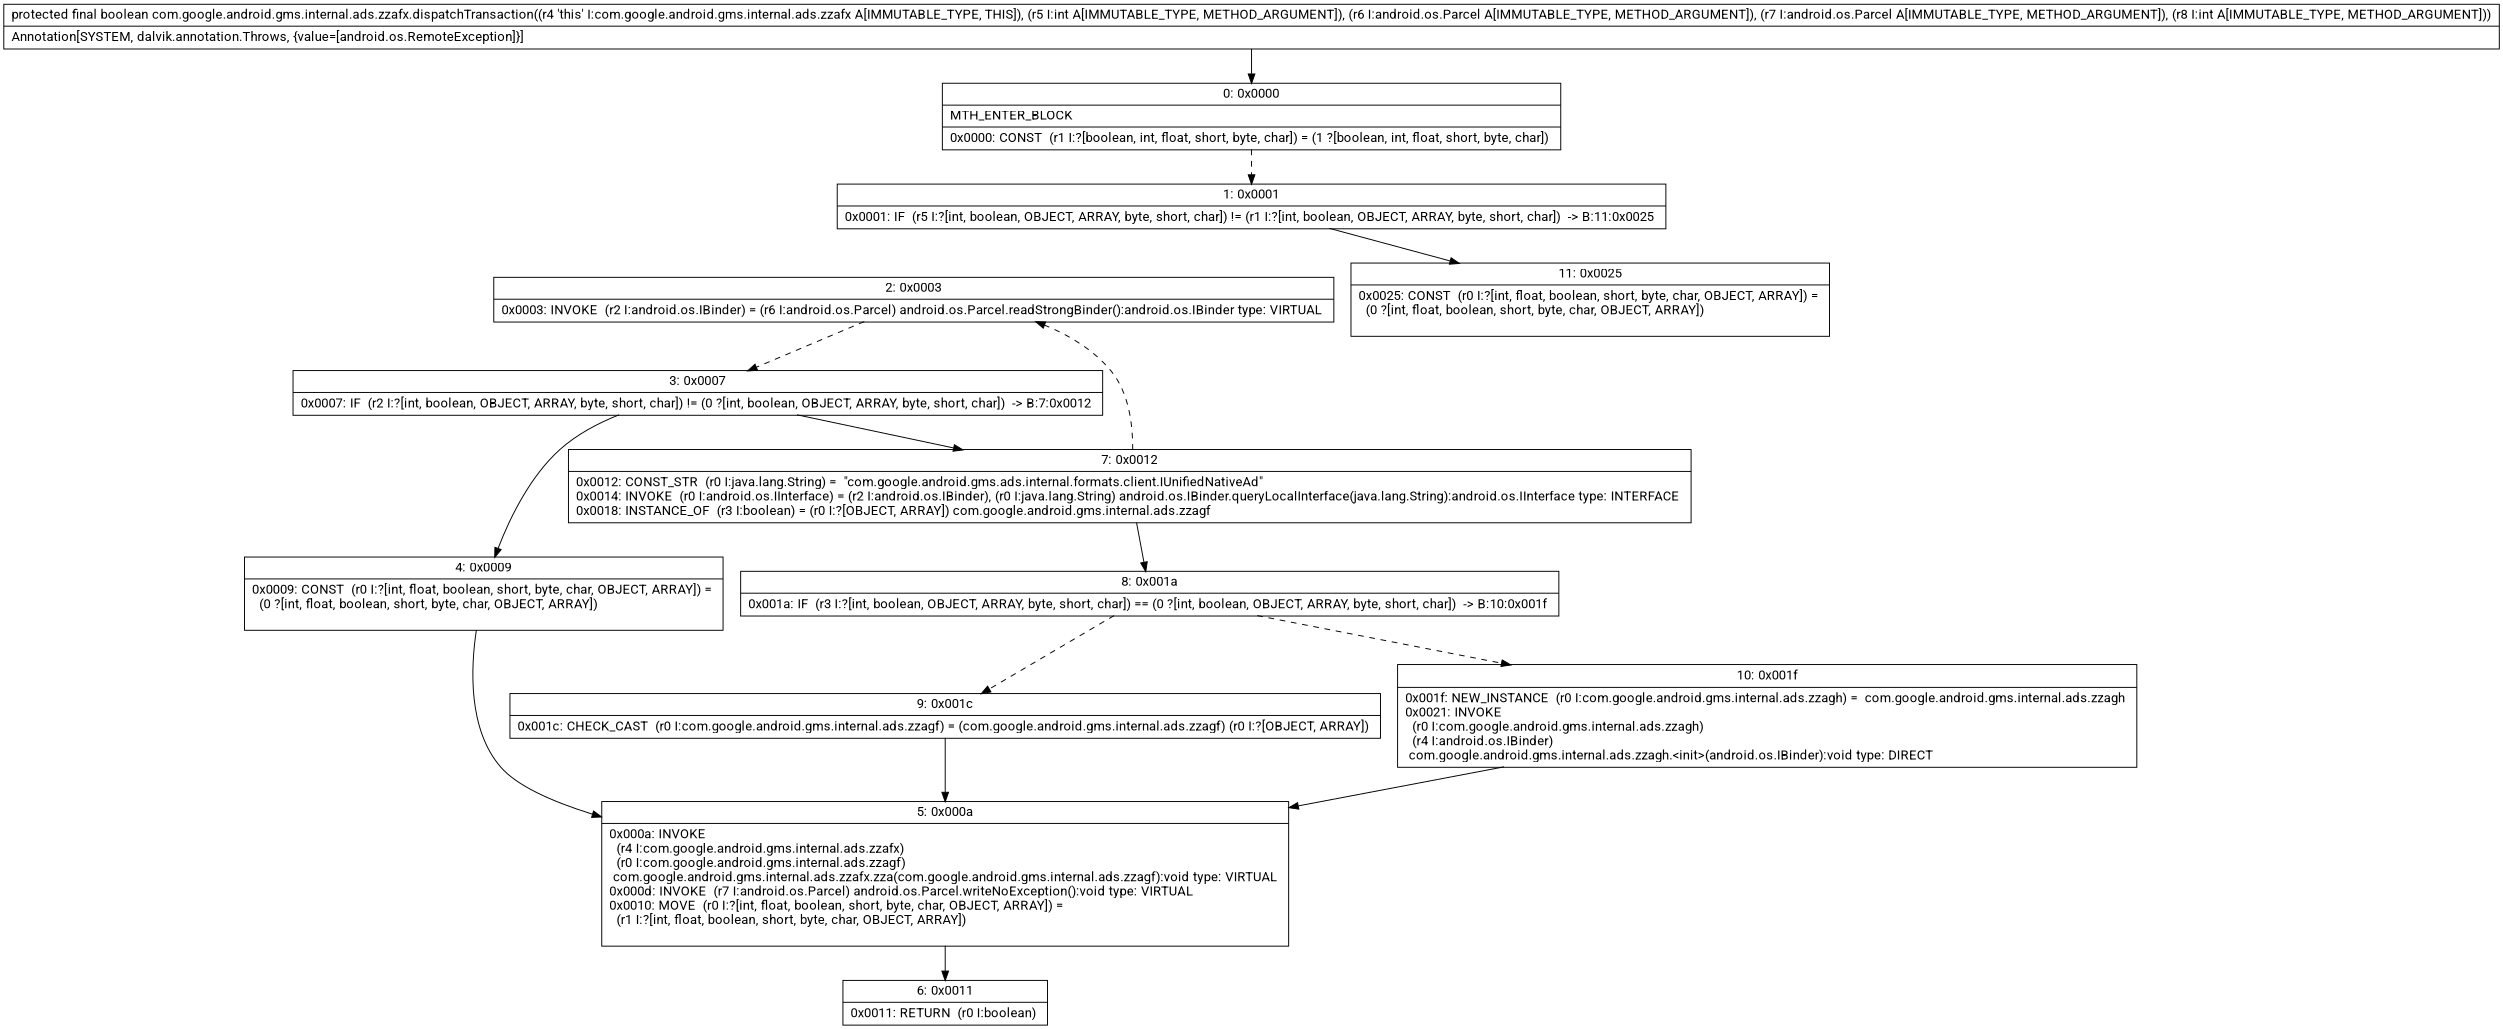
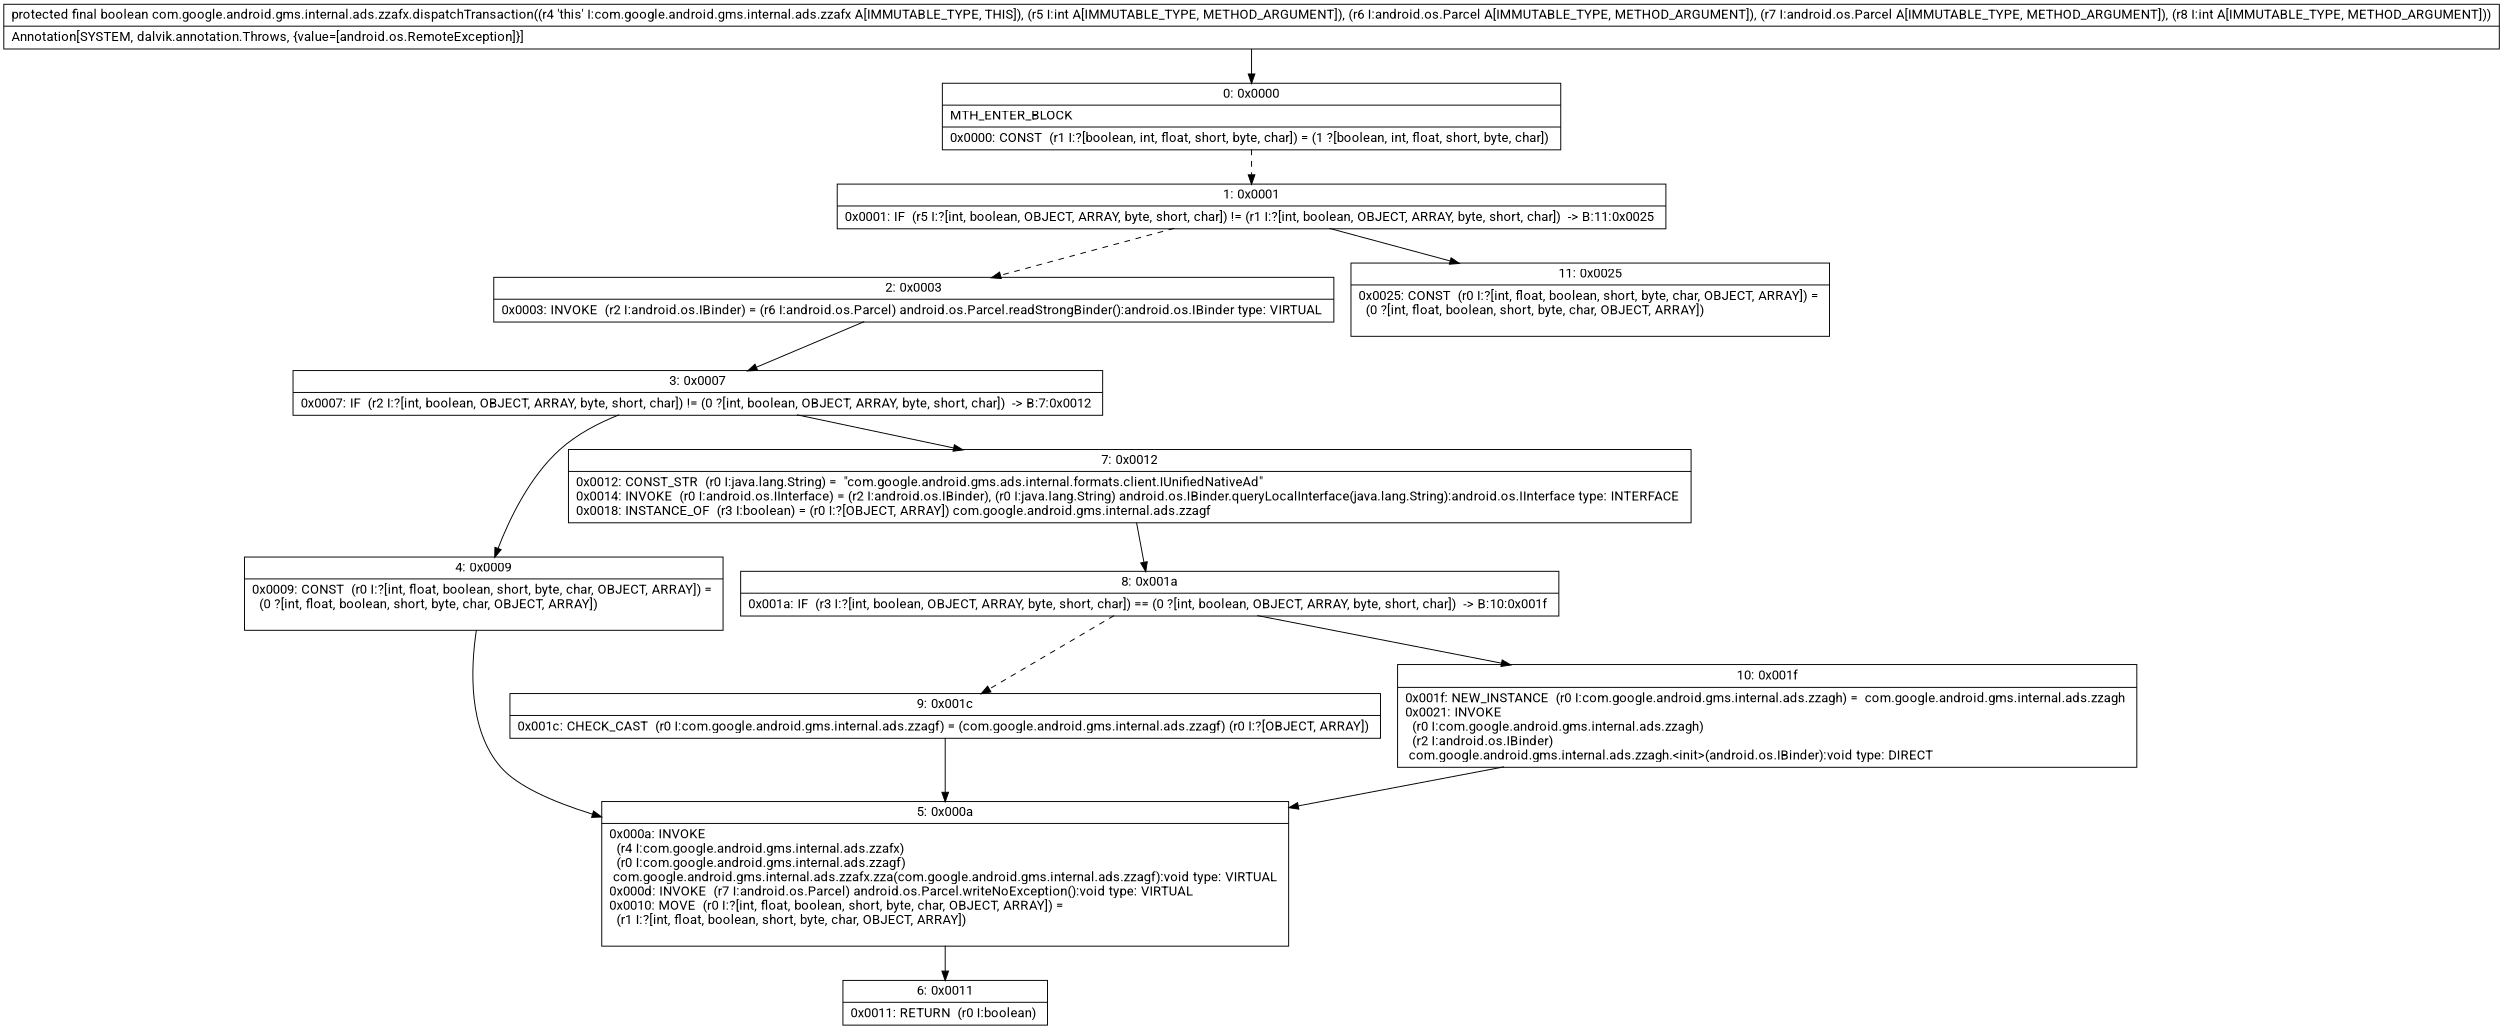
(810, 344) -> (810, 344)
(1112, 372) -> (1087, 252)
(1379, 639) -> (1379, 639)
(1479, 741) -> (1479, 741)
